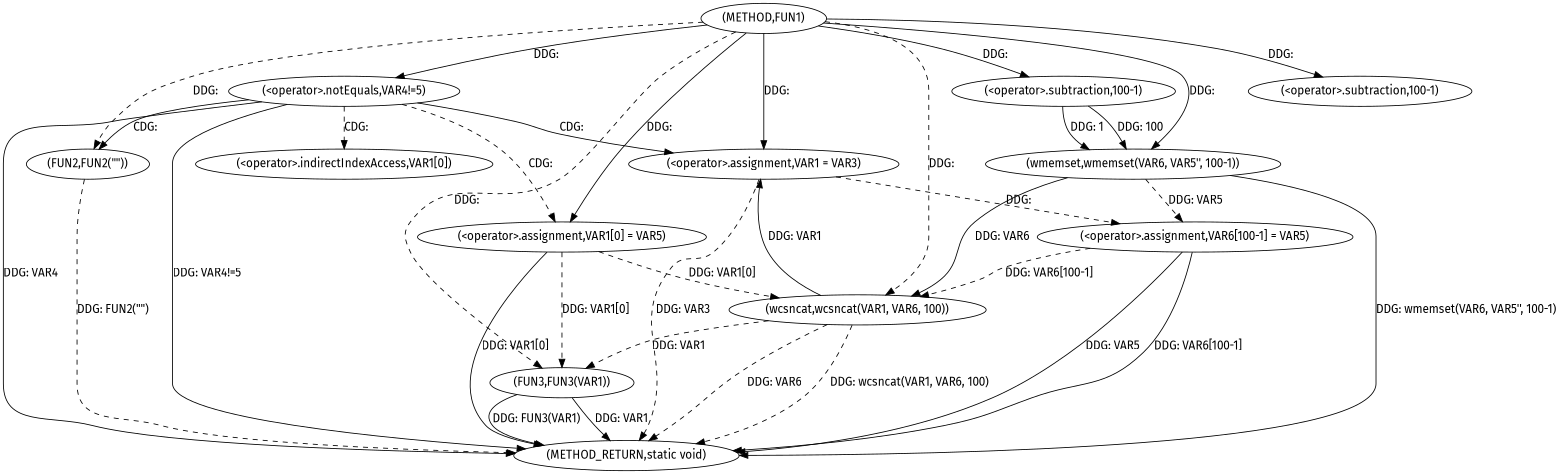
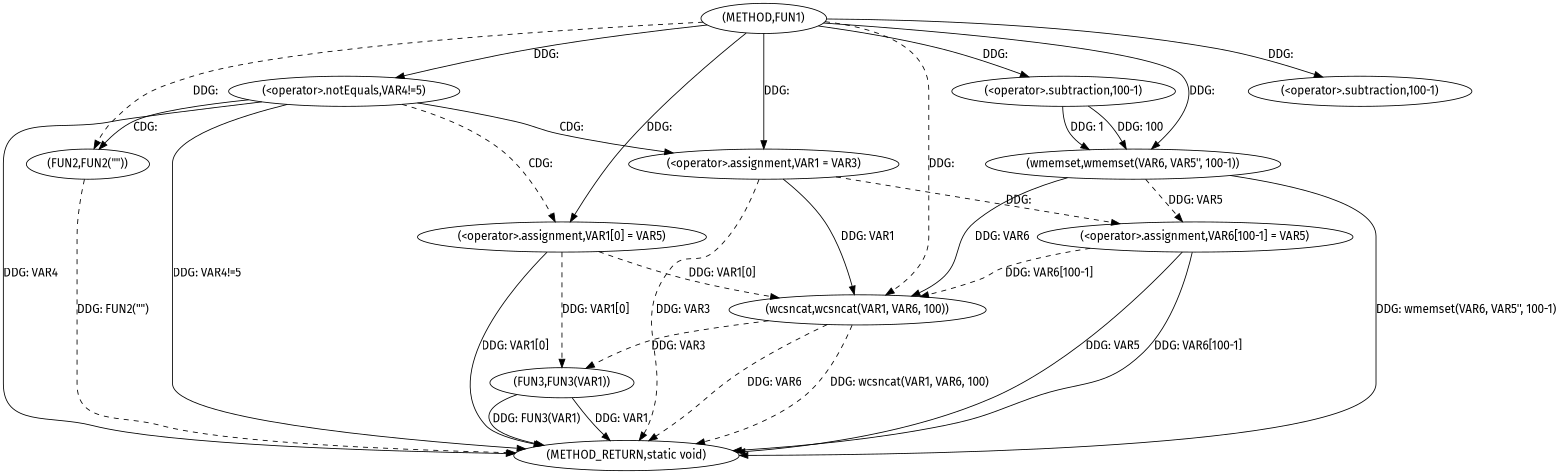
(344, 164) -> none
(497, 194) -> none
(769, 253) -> (828, 226)
(678, 346) -> (678, 346)
